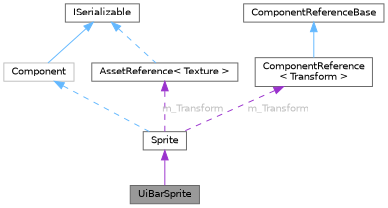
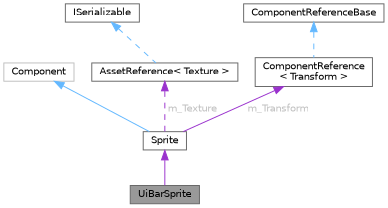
(314, 45) -> (314, 45)
(67, 46) -> none
(106, 109) -> (106, 109)
(191, 109) -> (191, 109)
(229, 111) -> (229, 111)
